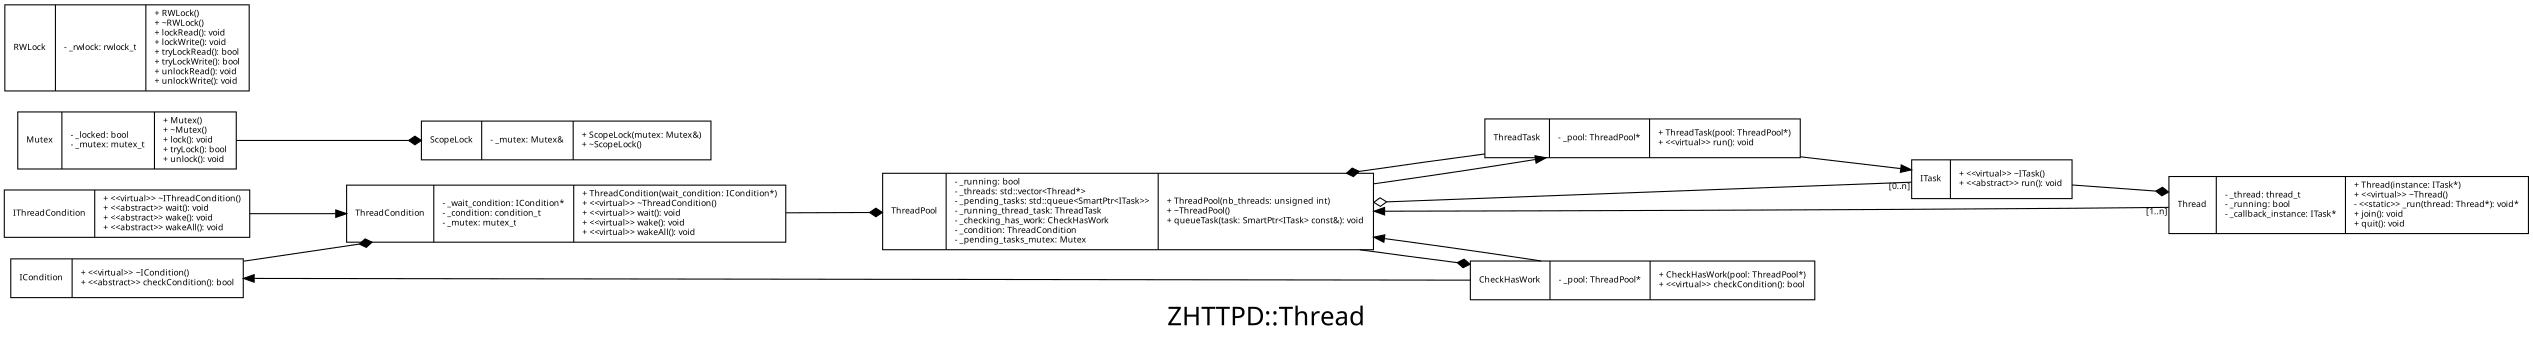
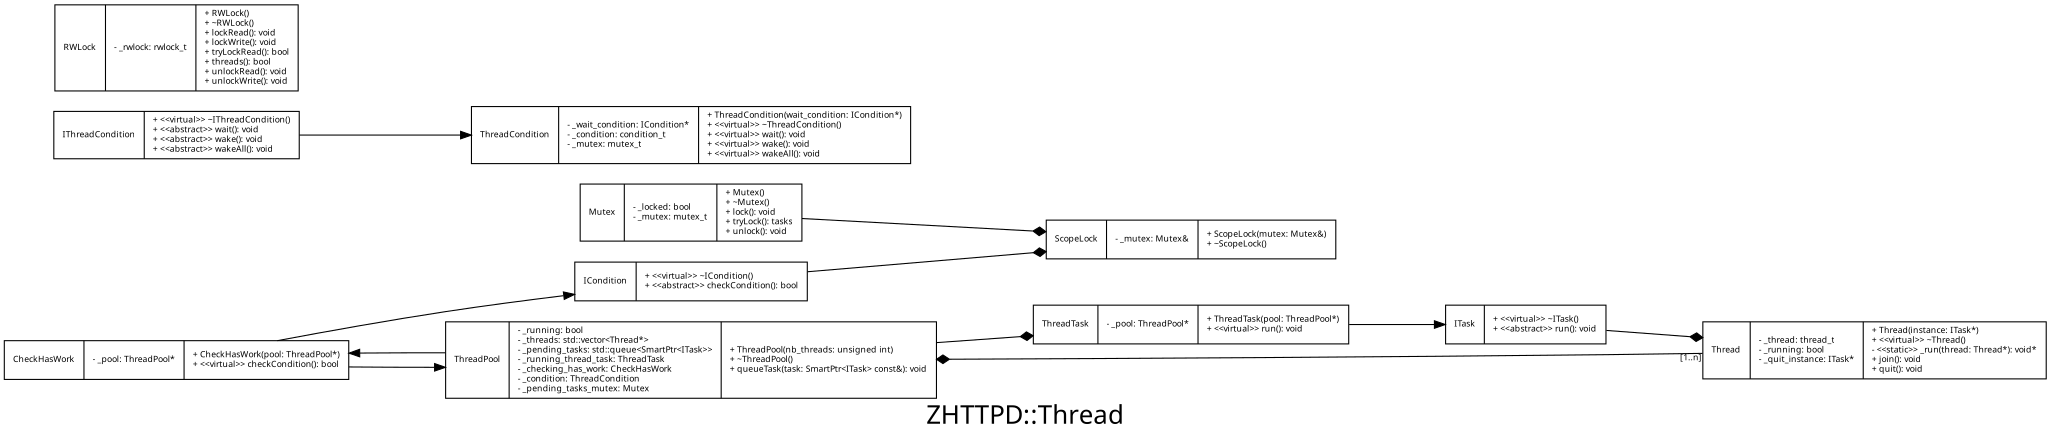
(198, 62) -> (238, 62)
(195, 150) -> (759, 222)
(1422, 162) -> none
(1455, 172) -> (978, 340)
(1649, 192) -> none
(1777, 210) -> (1326, 357)
(828, 213) -> none
(2281, 214) -> (1807, 360)
(301, 253) -> (920, 262)
(1408, 256) -> (403, 353)
